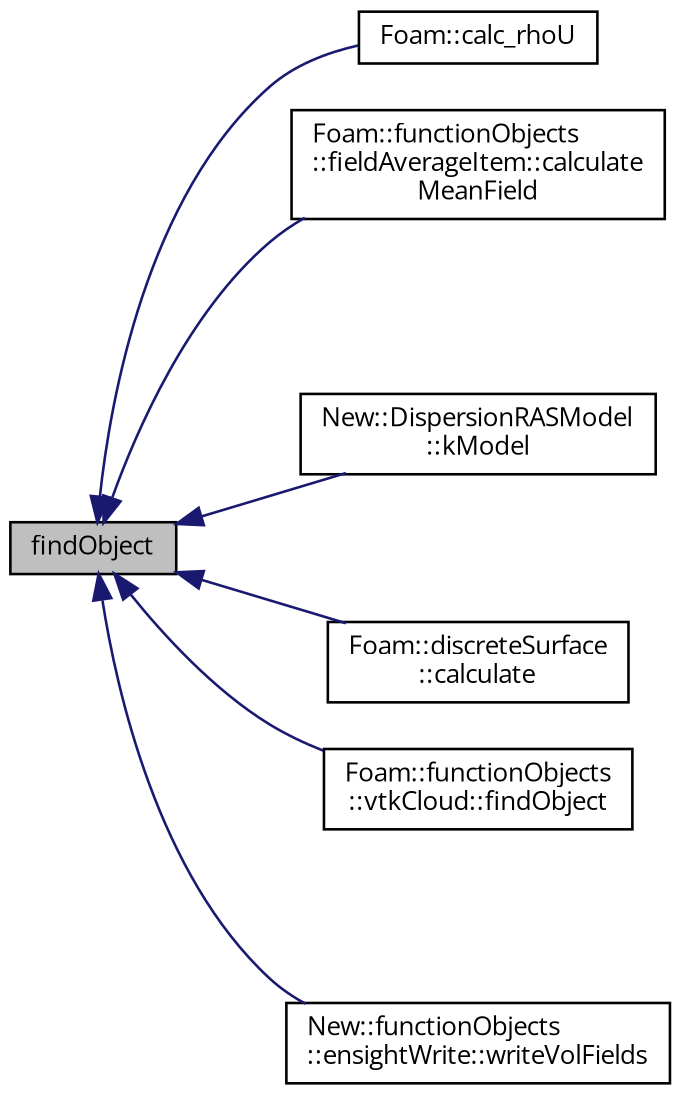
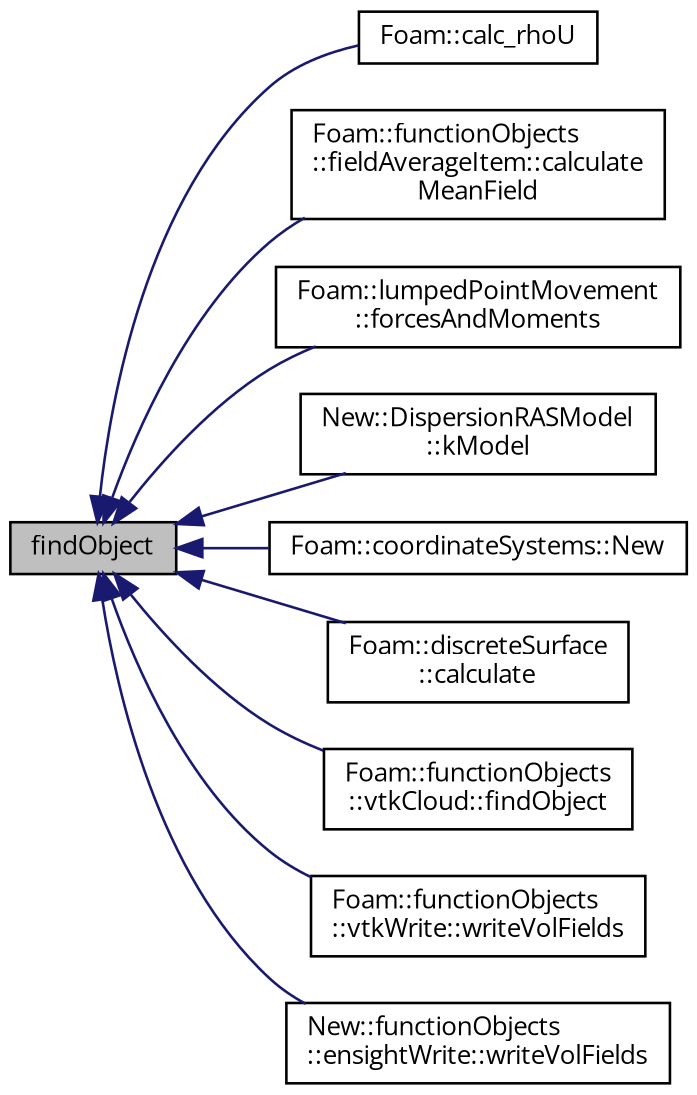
none -> (478, 307)
none -> (478, 548)
none -> (478, 916)
